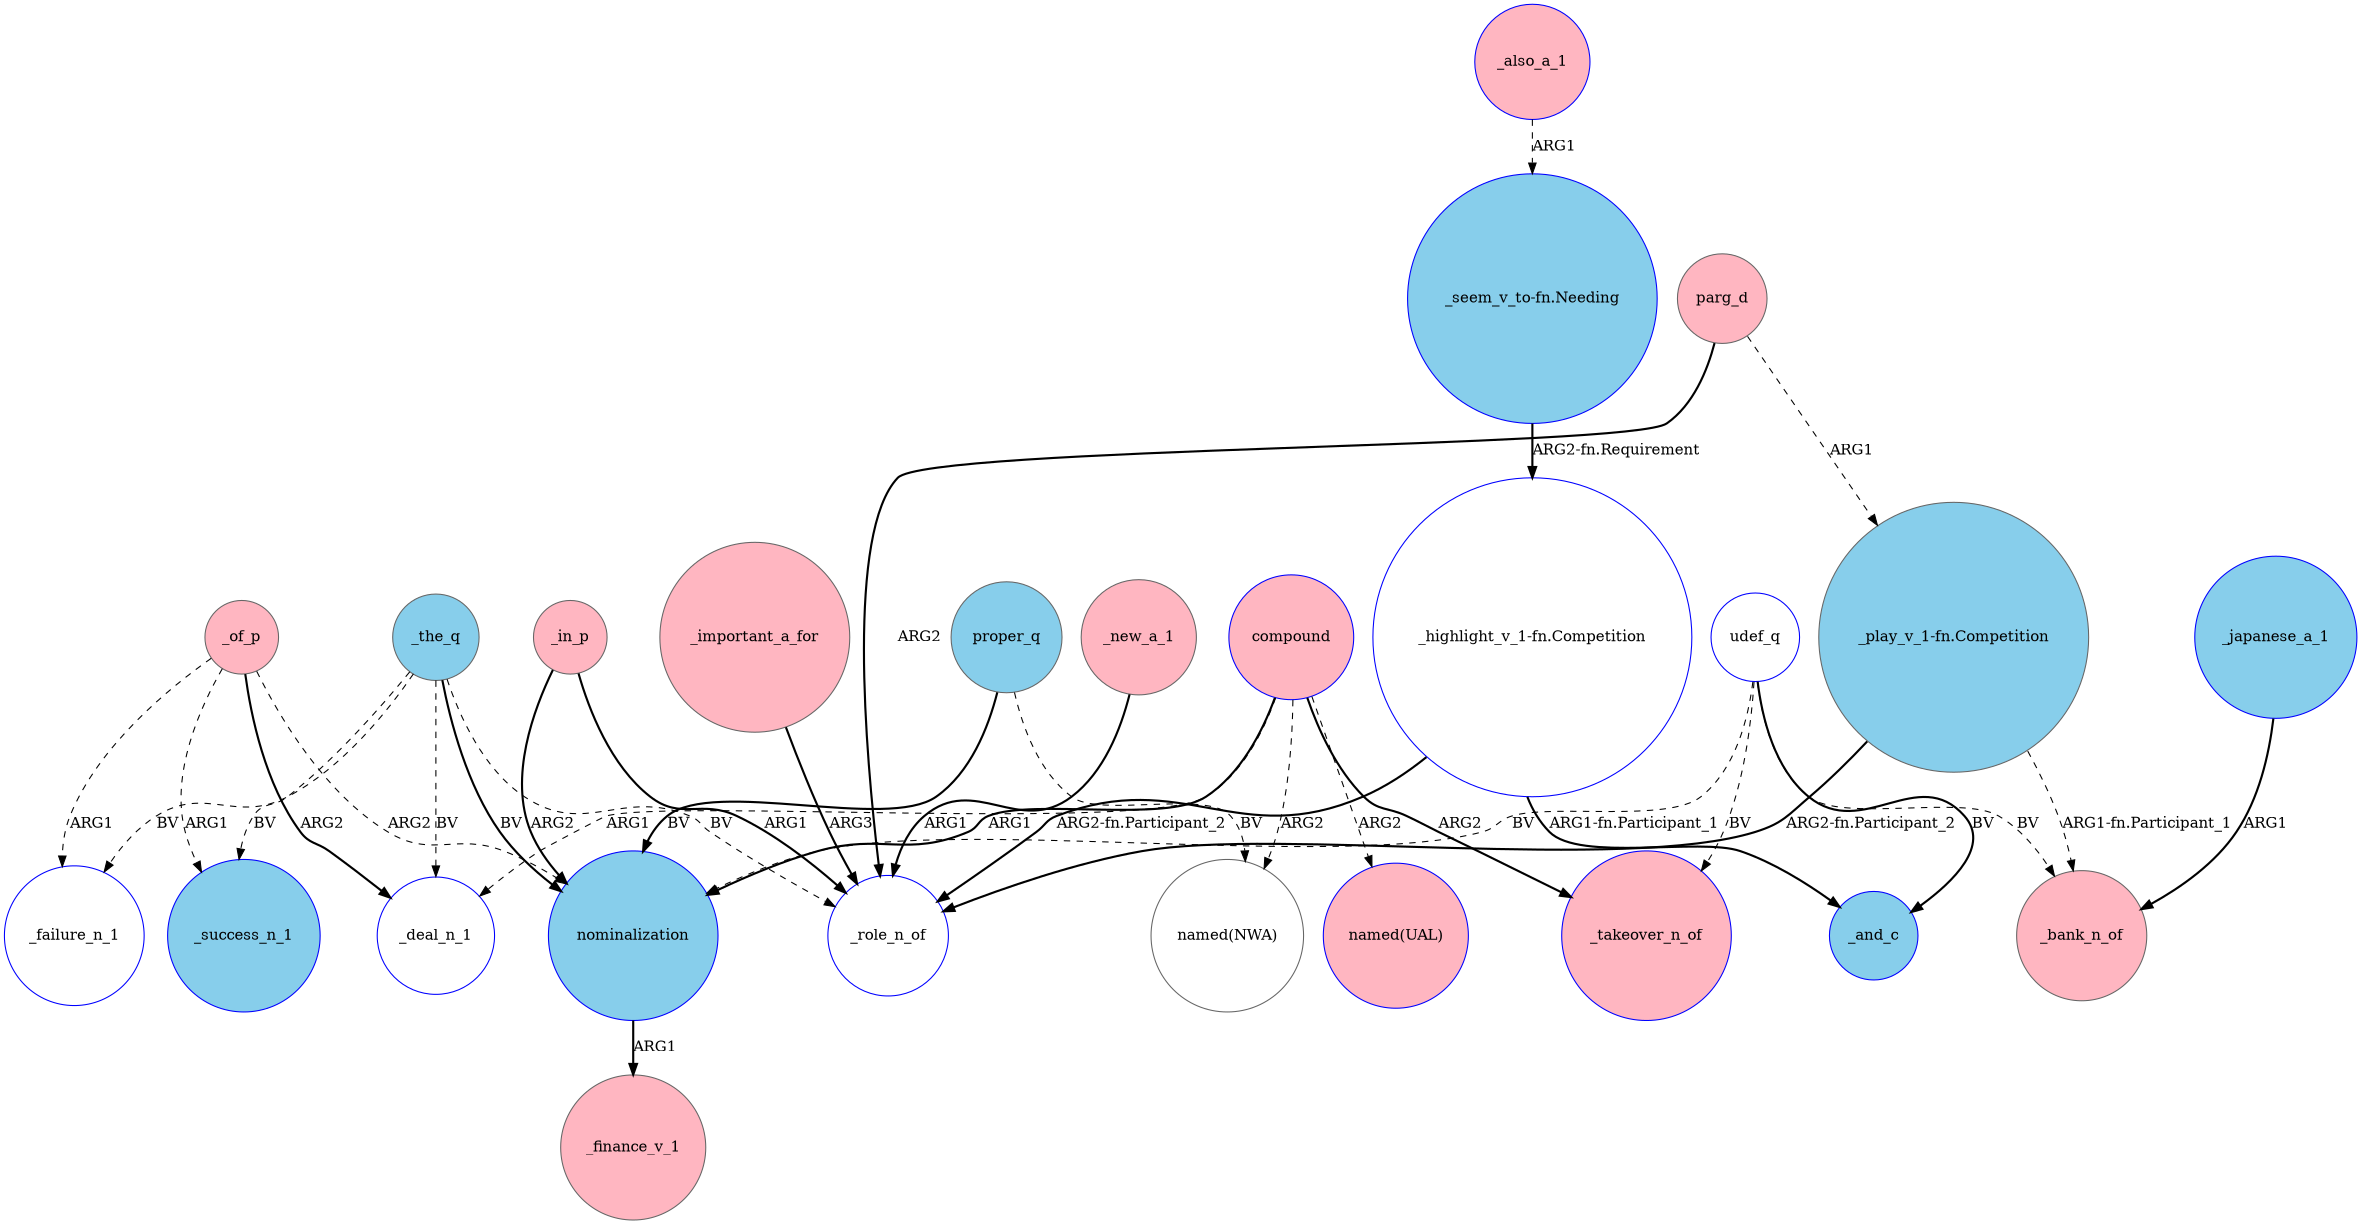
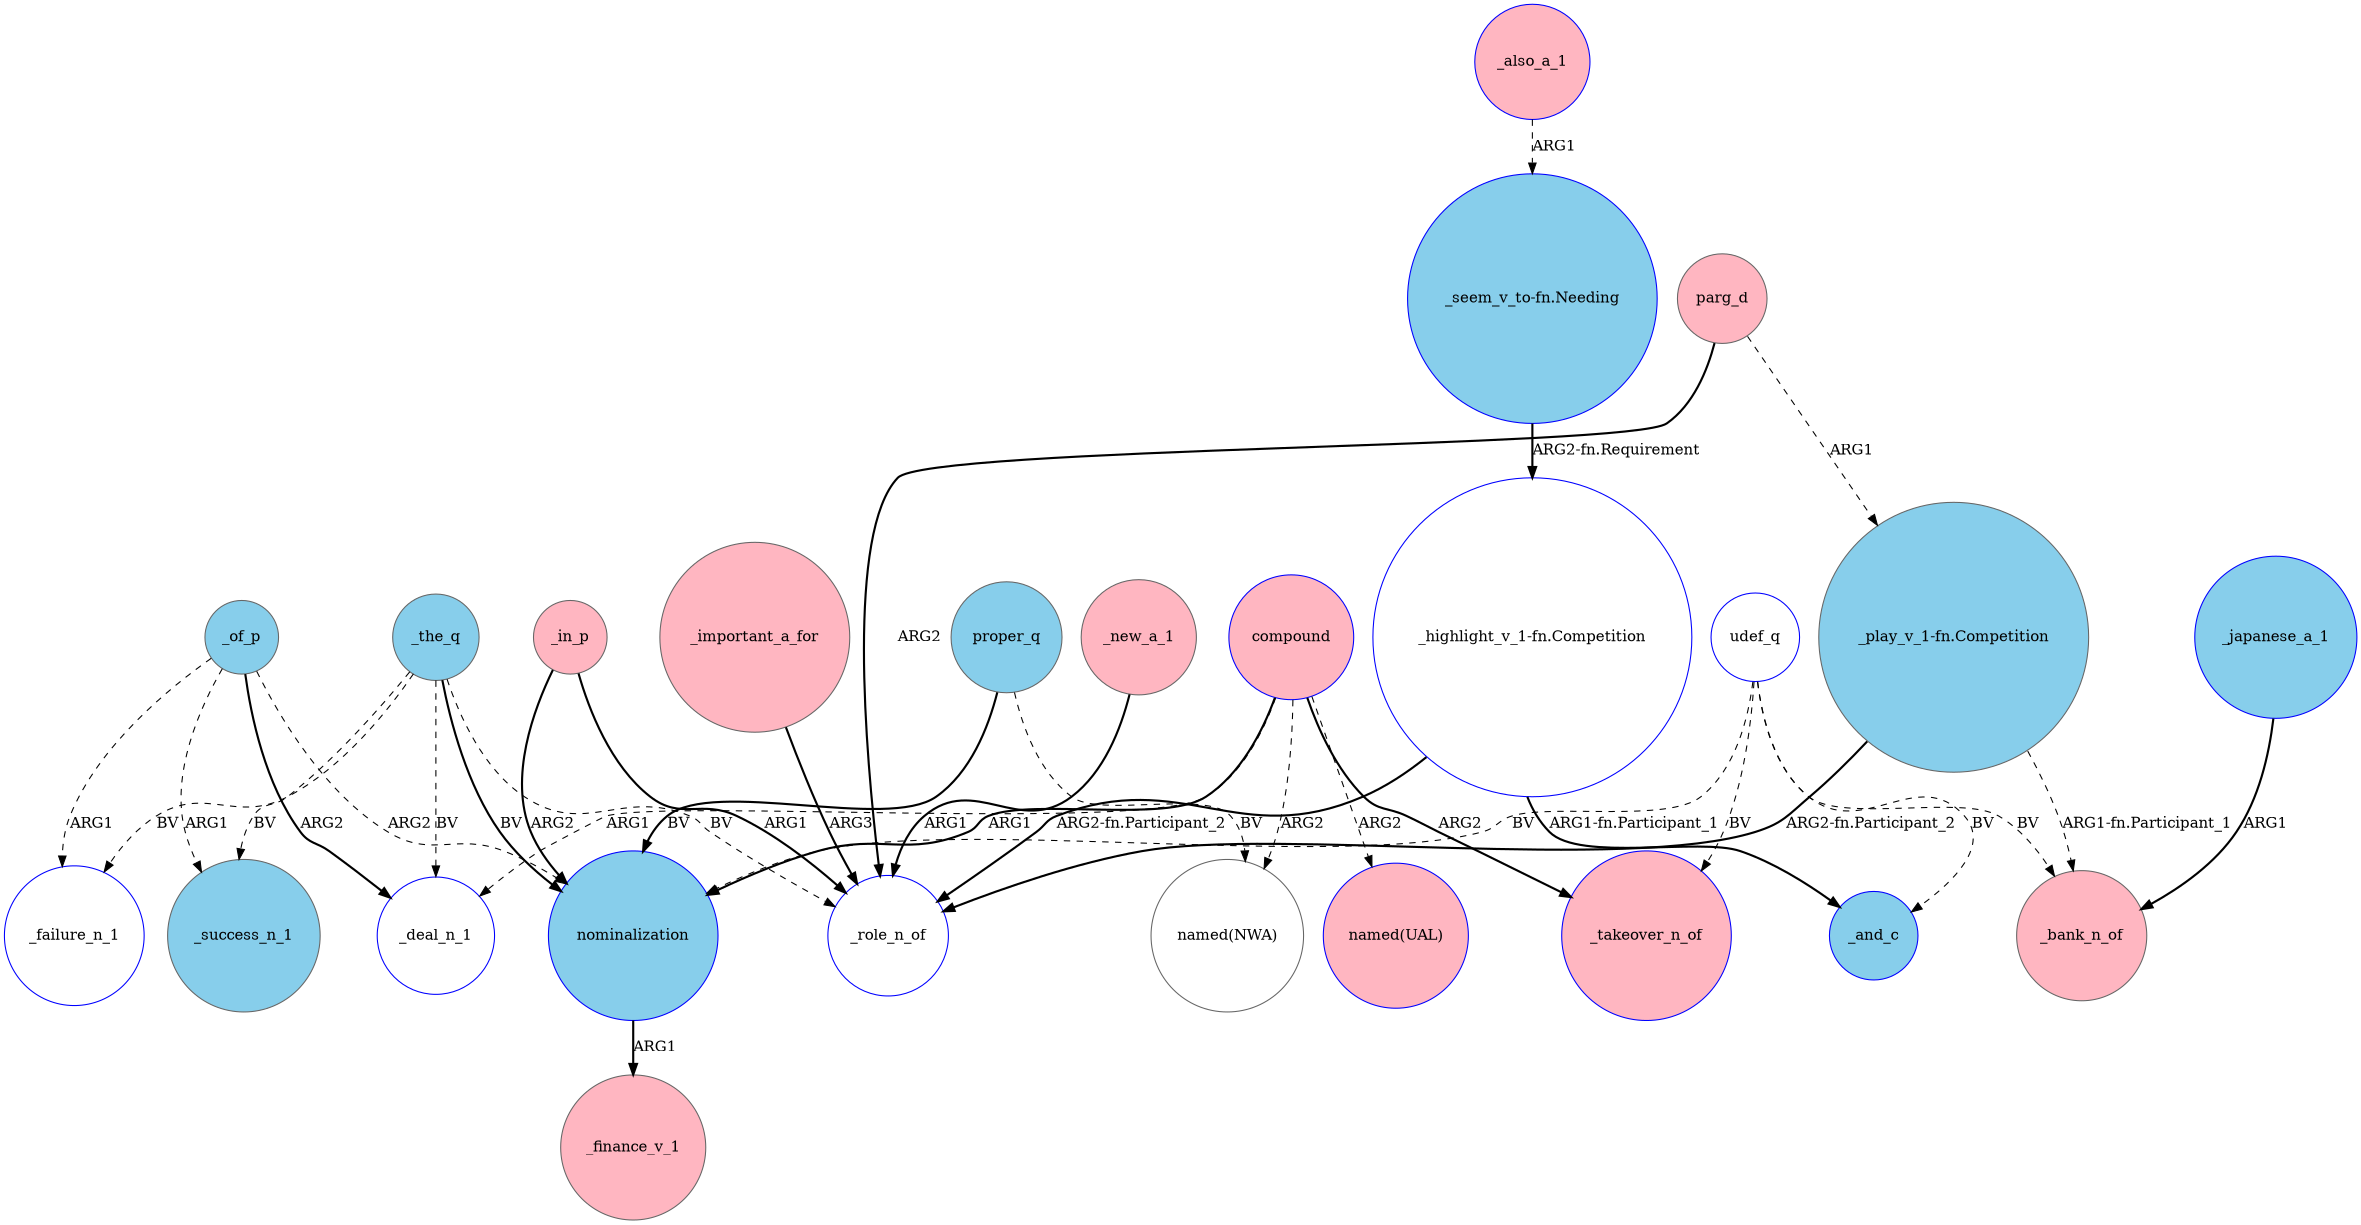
(242, 637) -> (242, 637)
(1900, 801) -> (1900, 801)
(244, 936) -> (244, 936)
